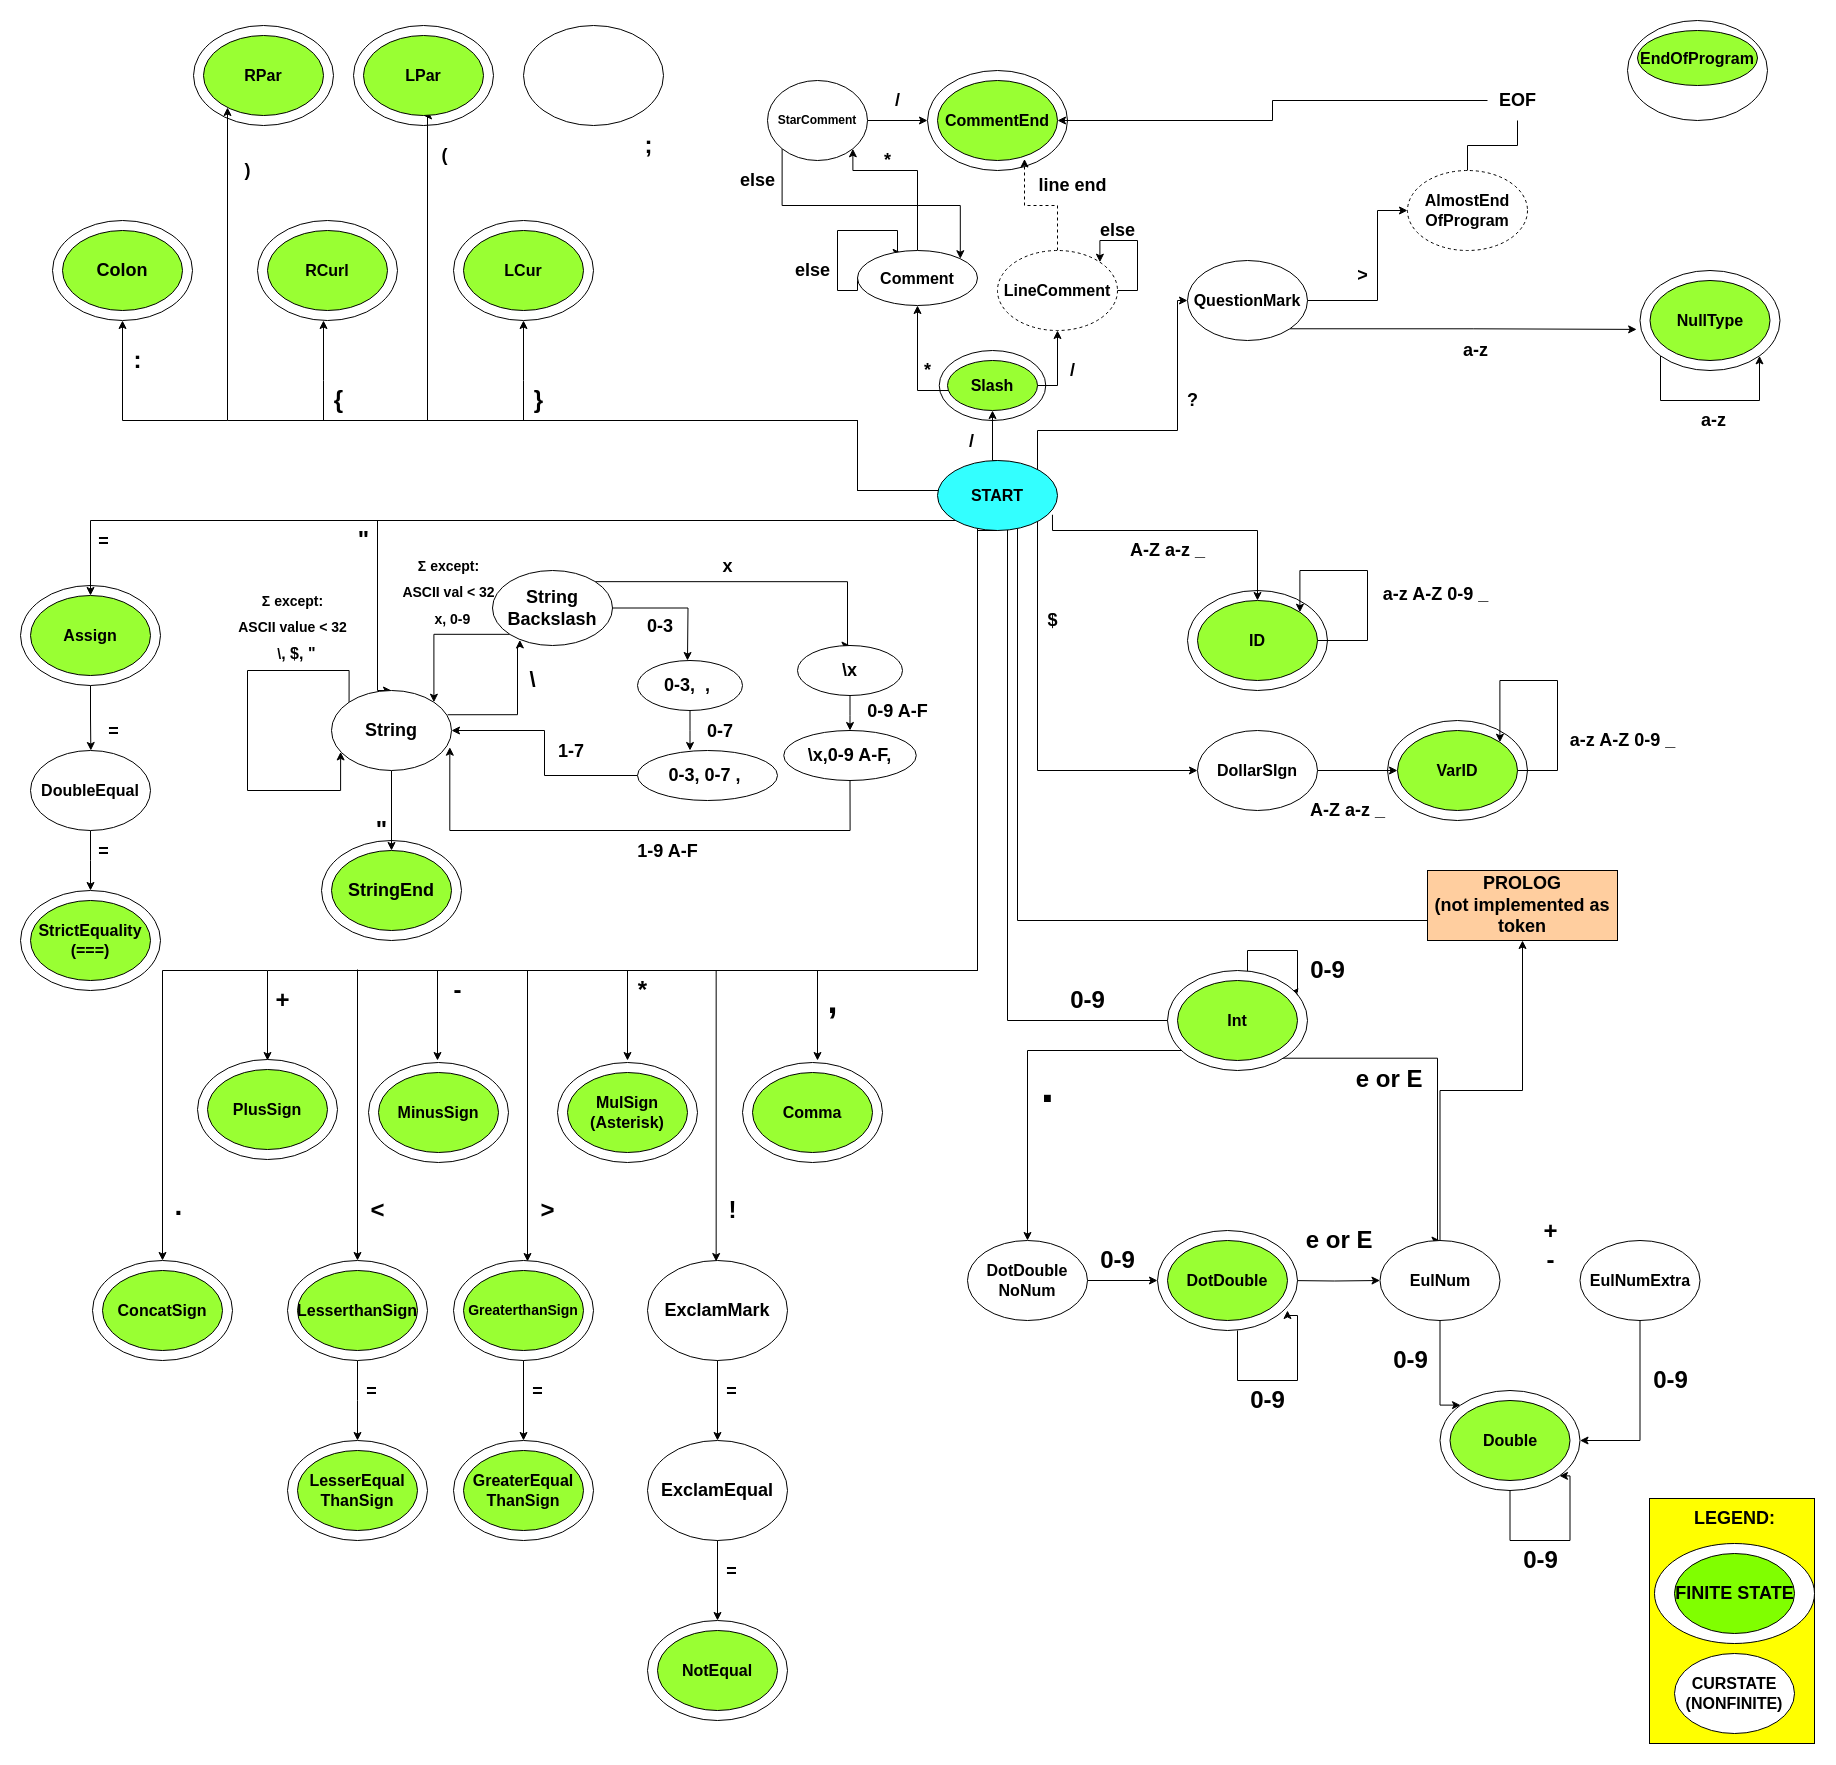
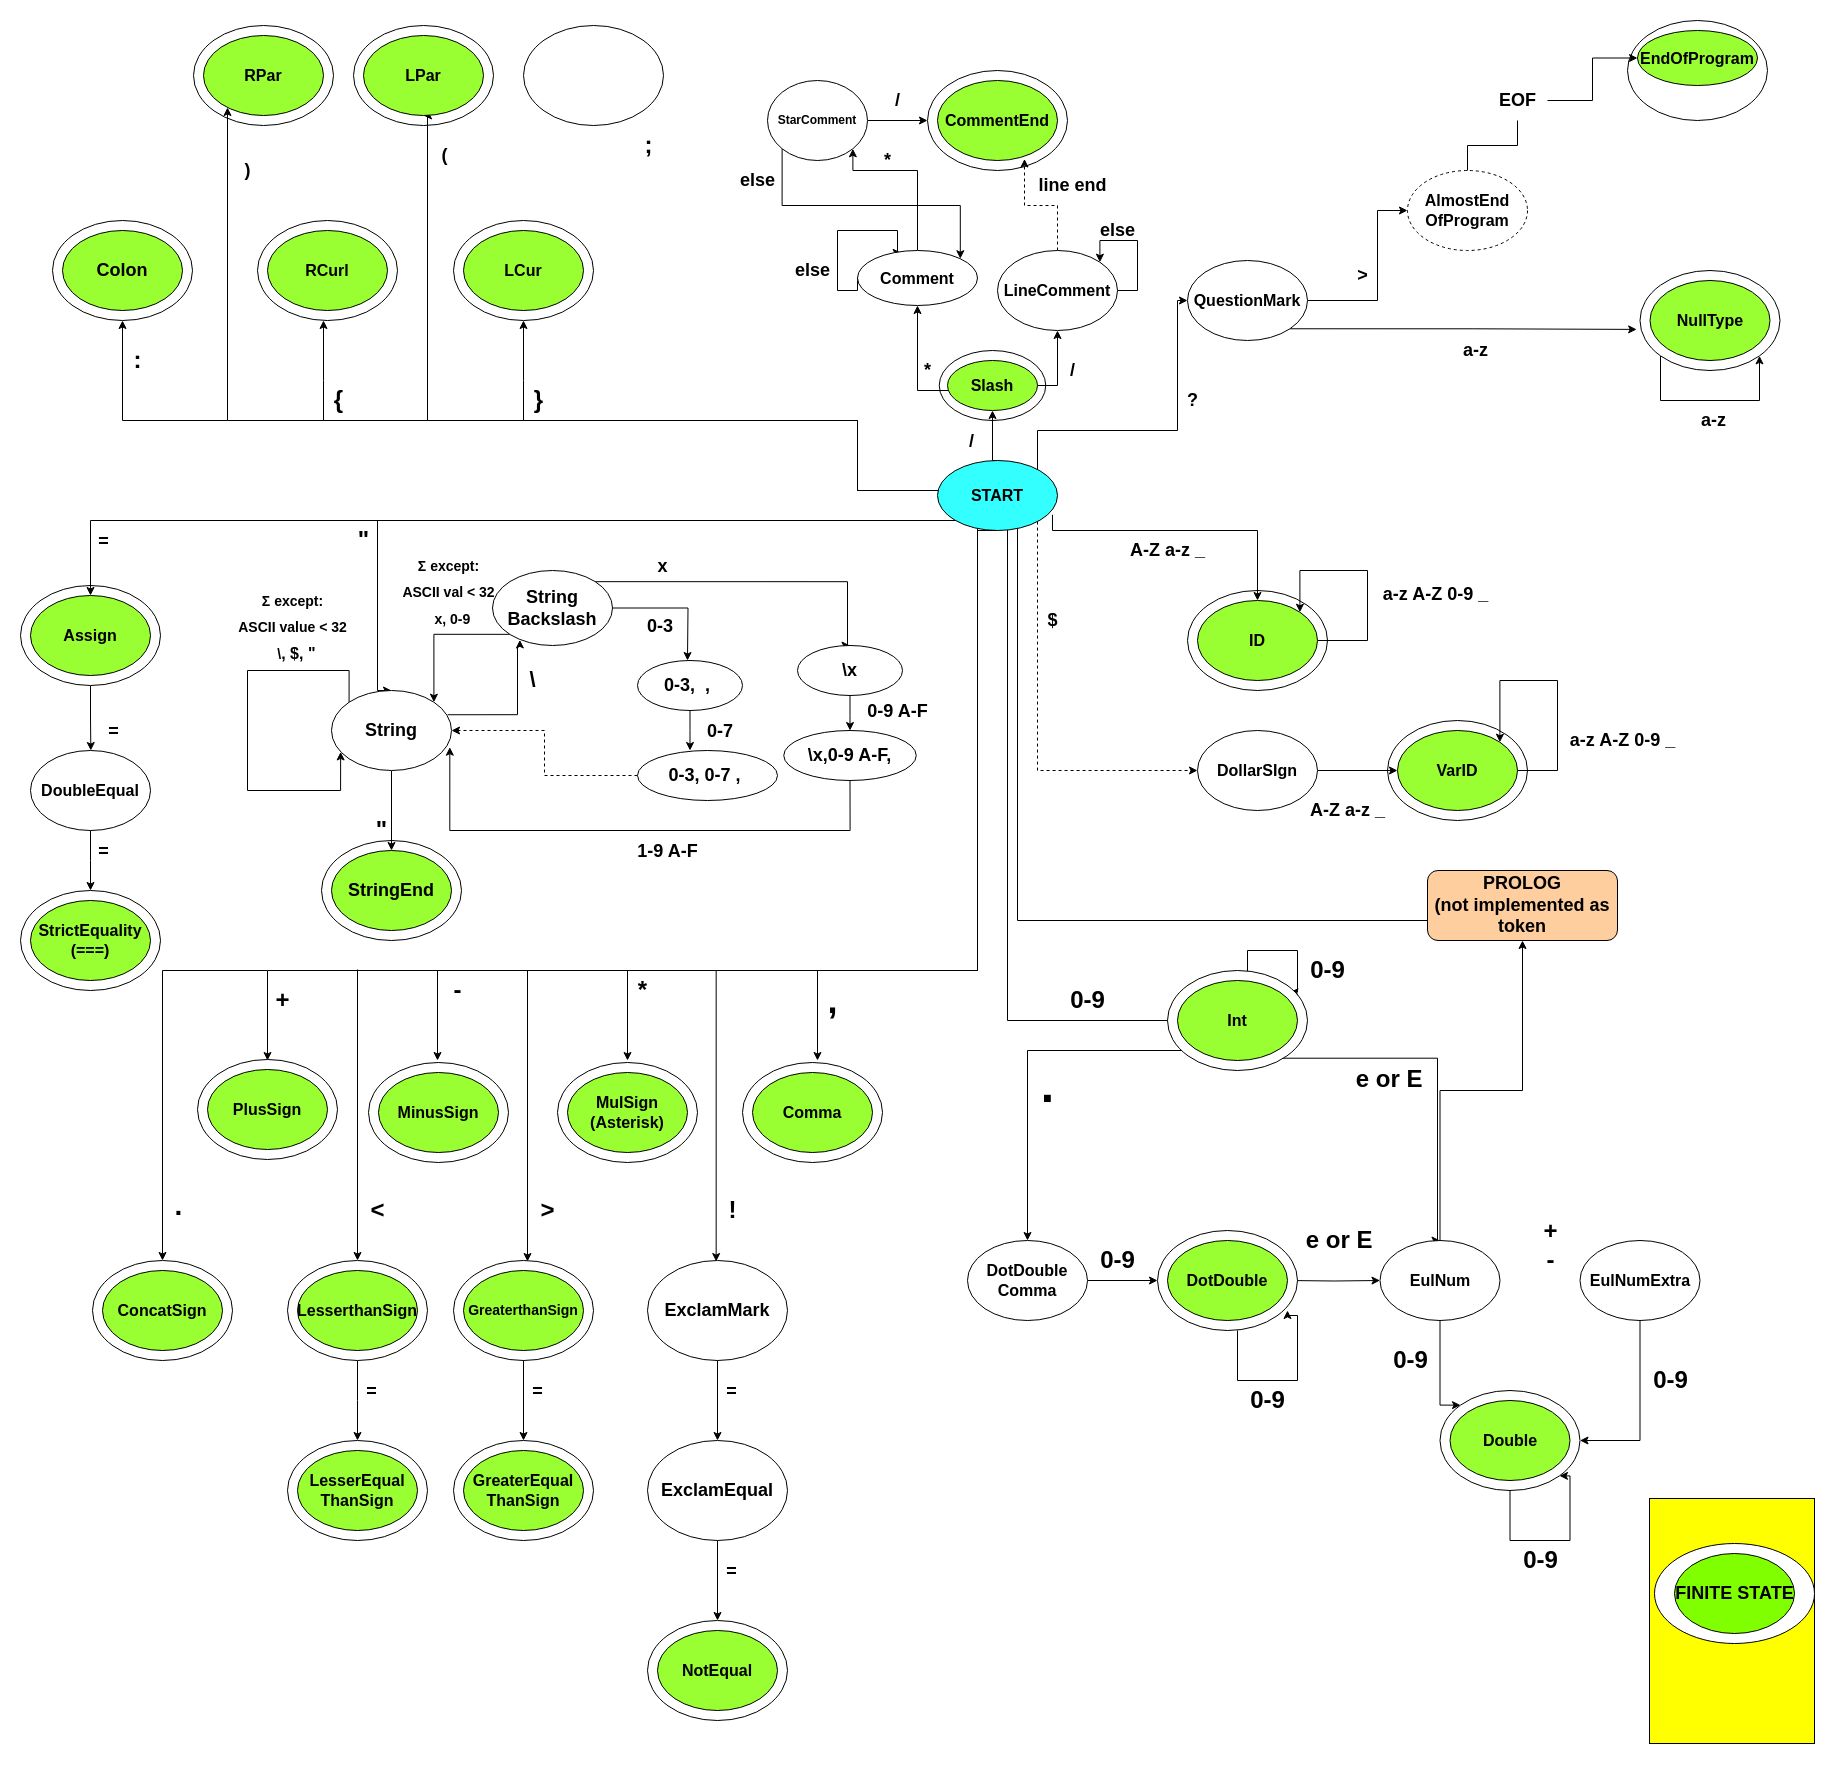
(1273, 107) -> (1593, 83)
(1058, 291) -> (1058, 291)
(728, 566) -> (663, 566)
(1038, 723) -> (1038, 723)
(569, 751) -> none
(545, 757) -> (545, 757)
(1523, 906) -> (1523, 906)
(1028, 1281) -> (1028, 1281)
(1735, 1519) -> none
(1735, 1694) -> none
